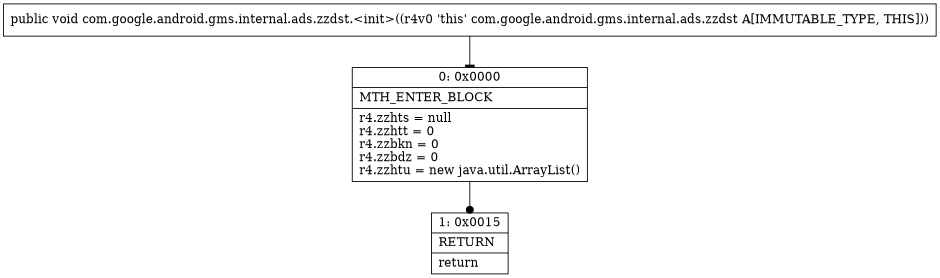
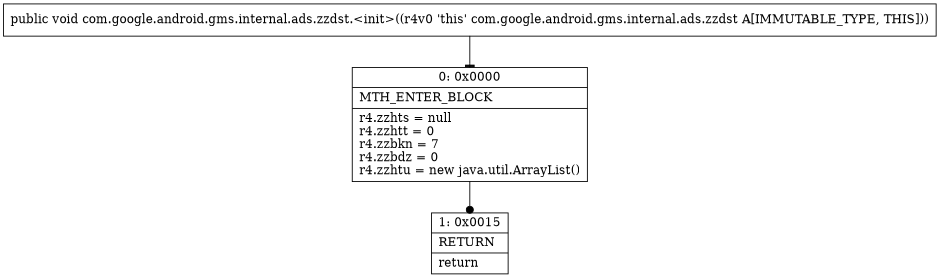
(399, 145) -> (399, 145)
